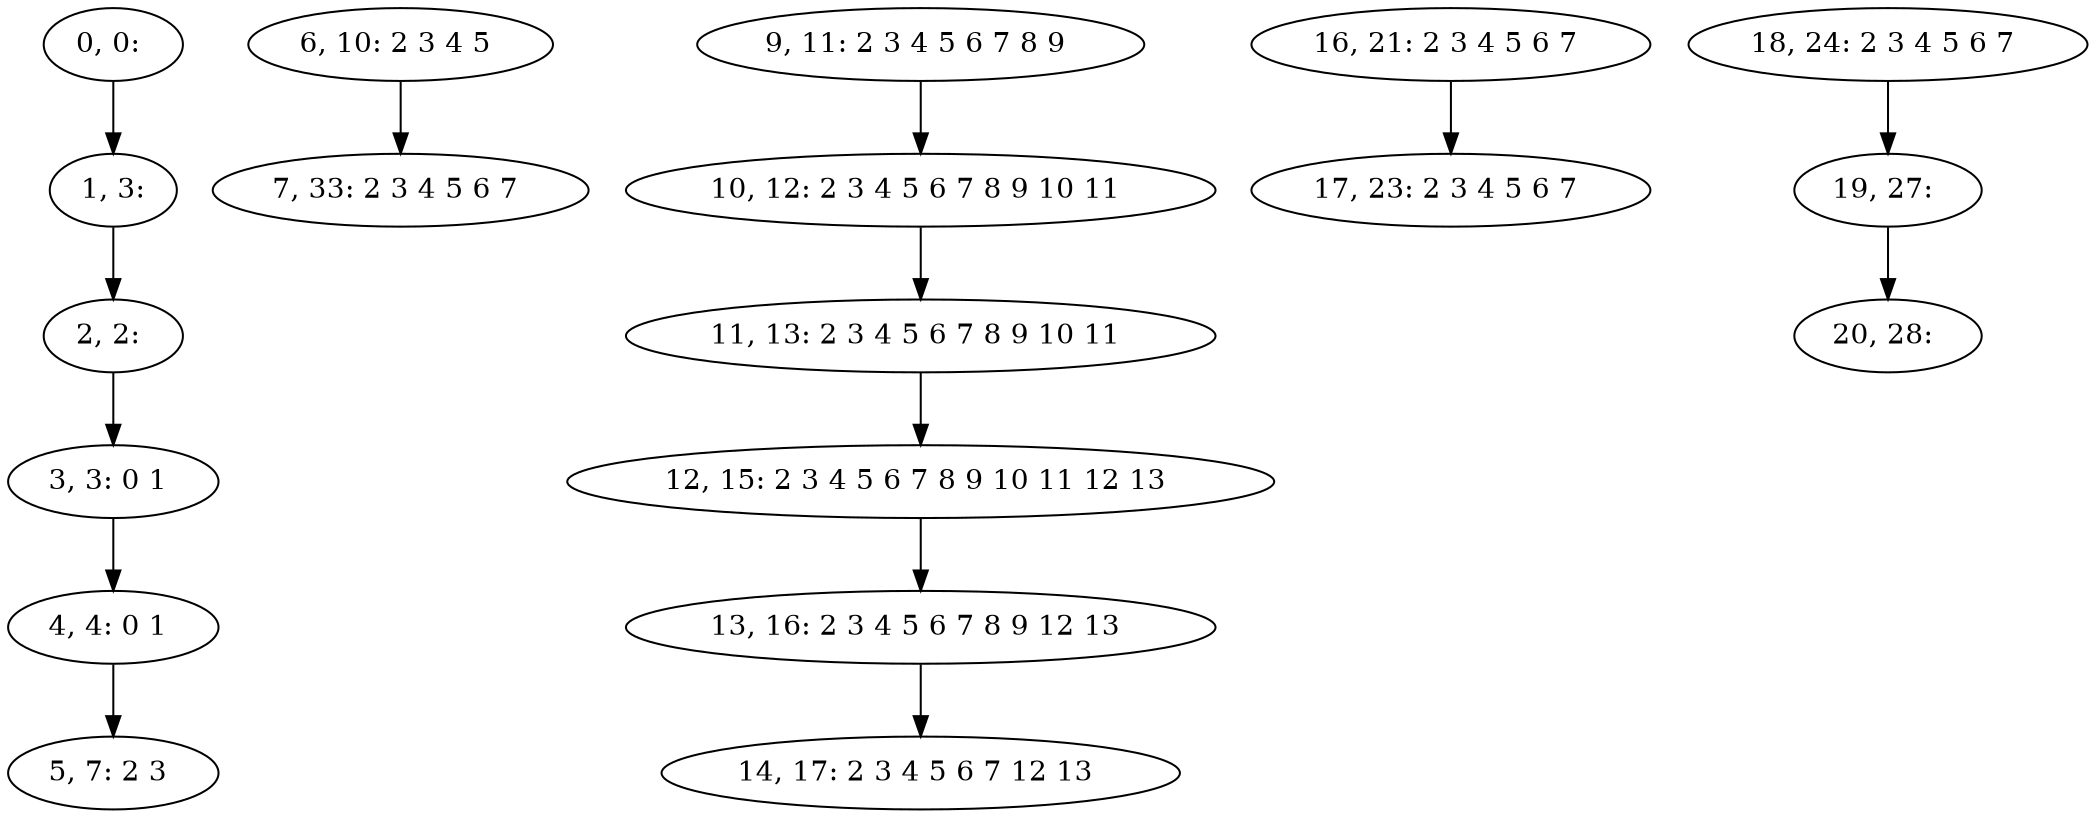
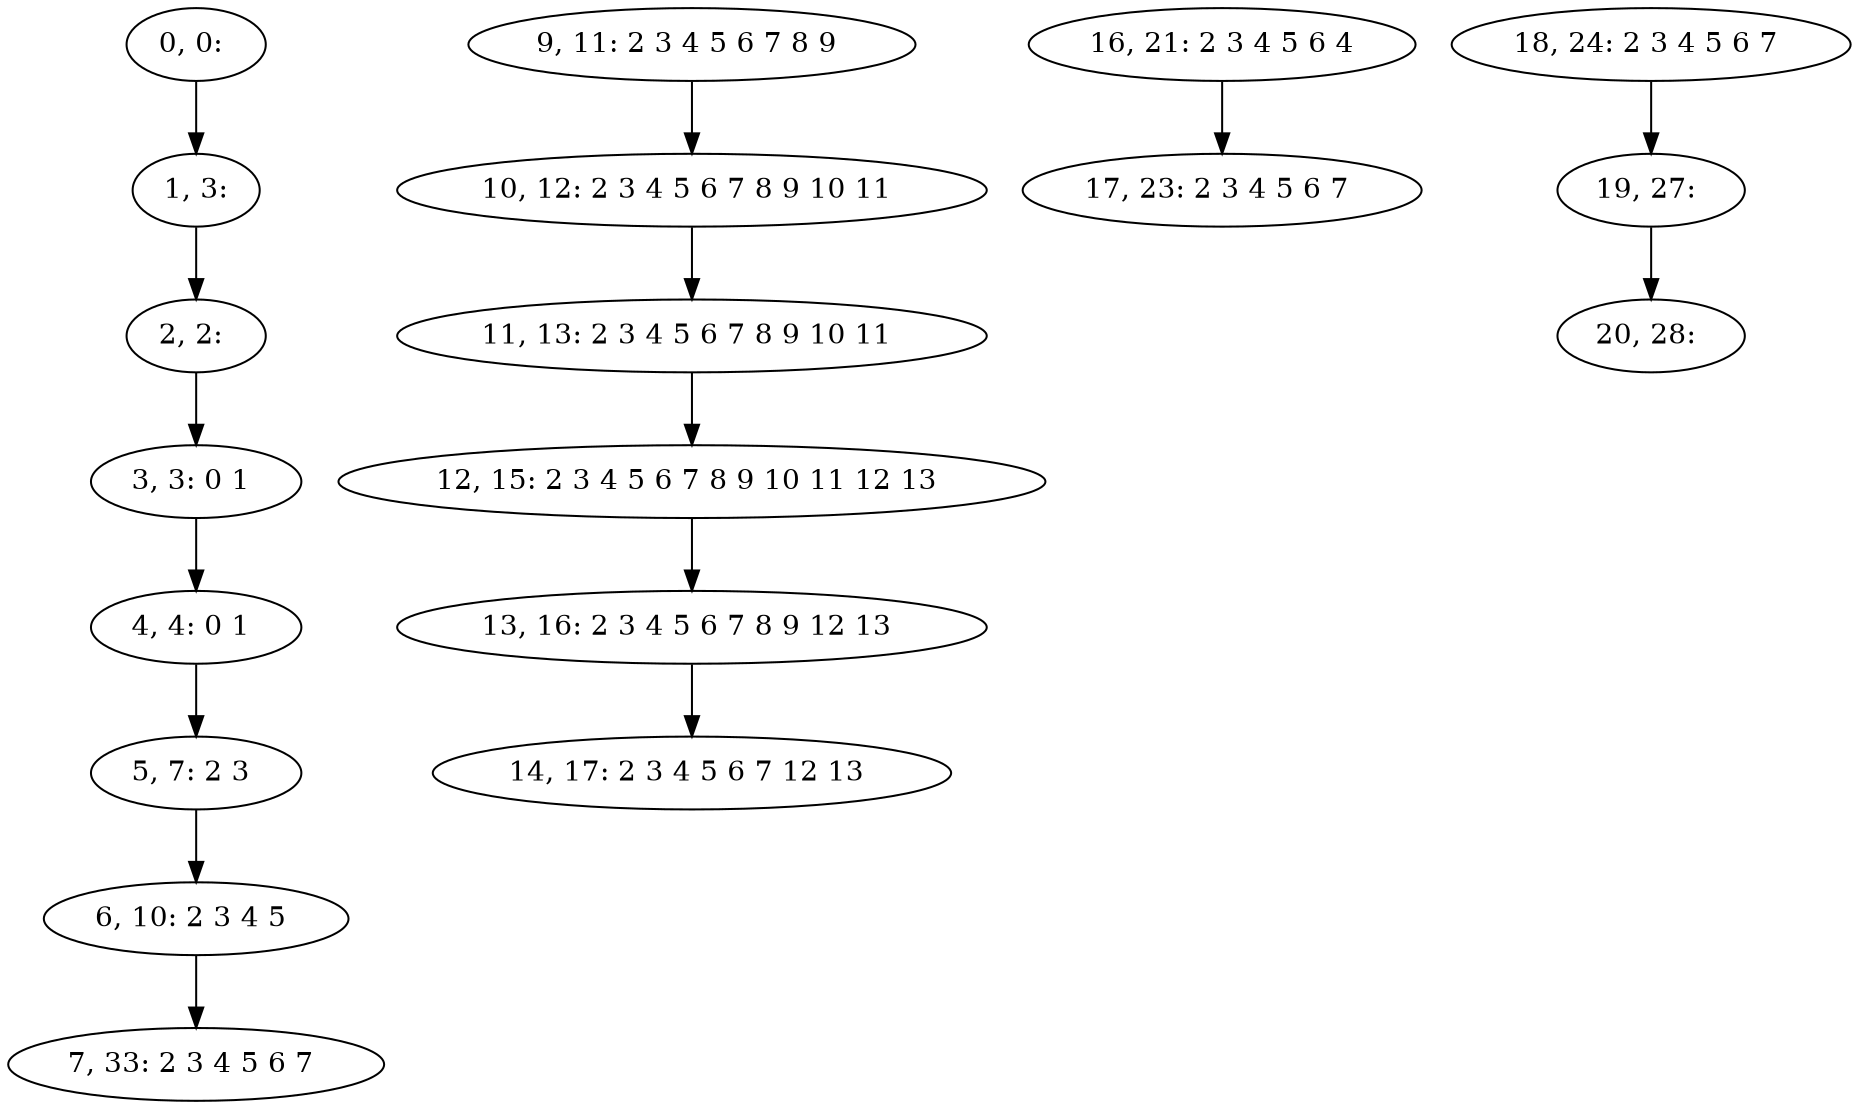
(1451, 45) -> (1222, 45)
none -> (196, 836)
